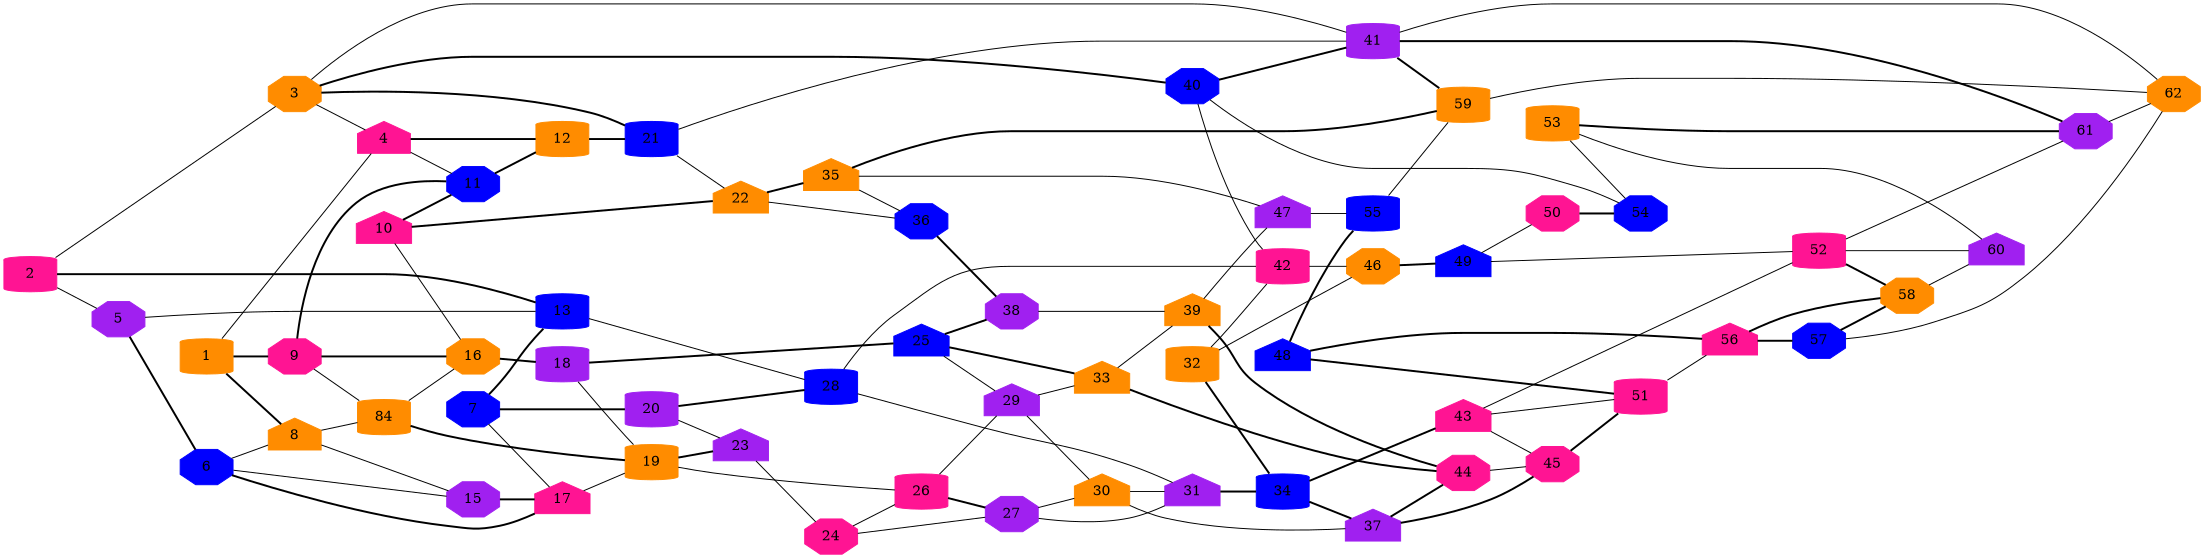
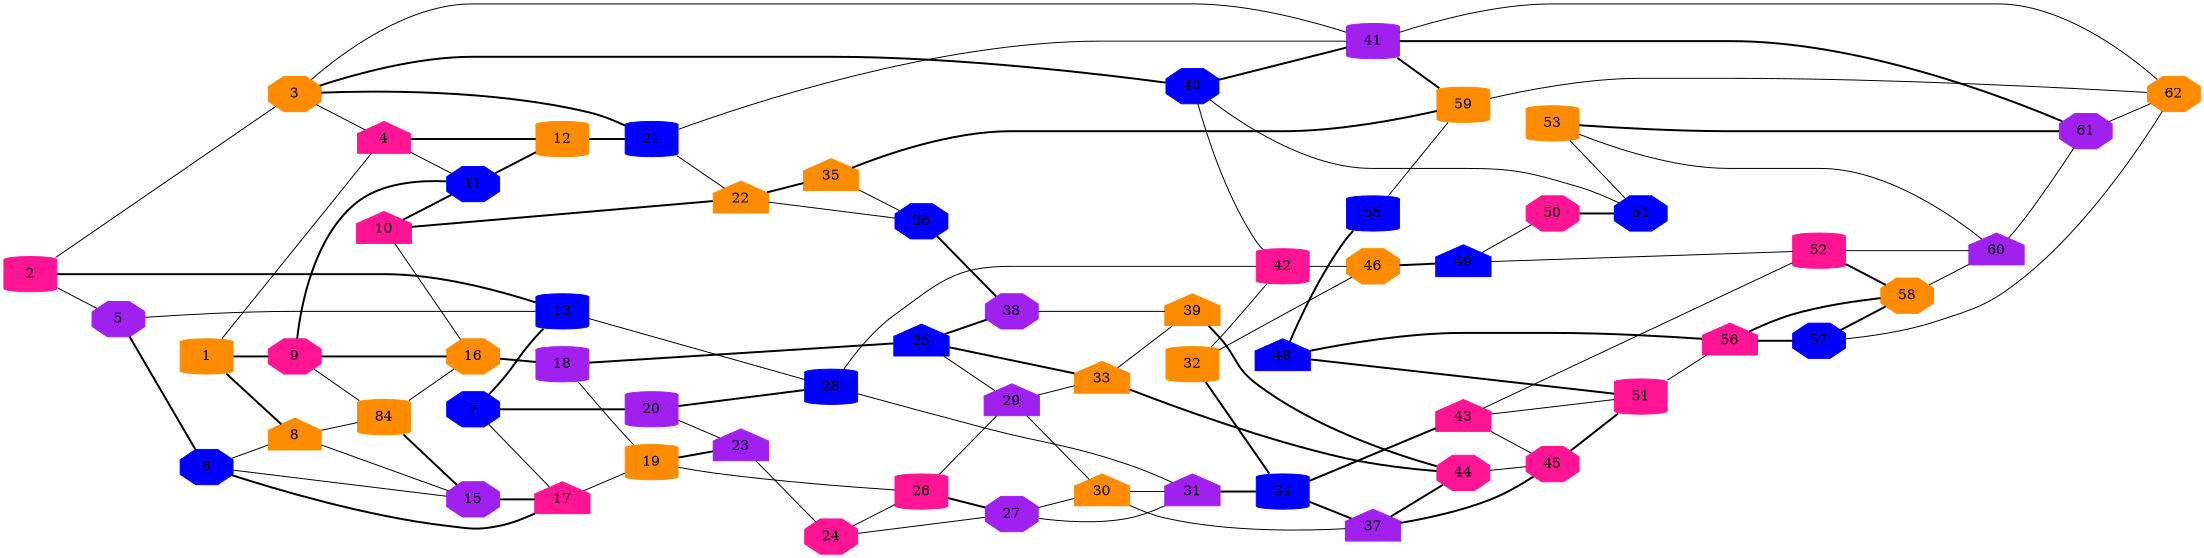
(1954, 190) -> (2042, 194)
(1283, 213) -> none
(522, 449) -> (430, 460)
